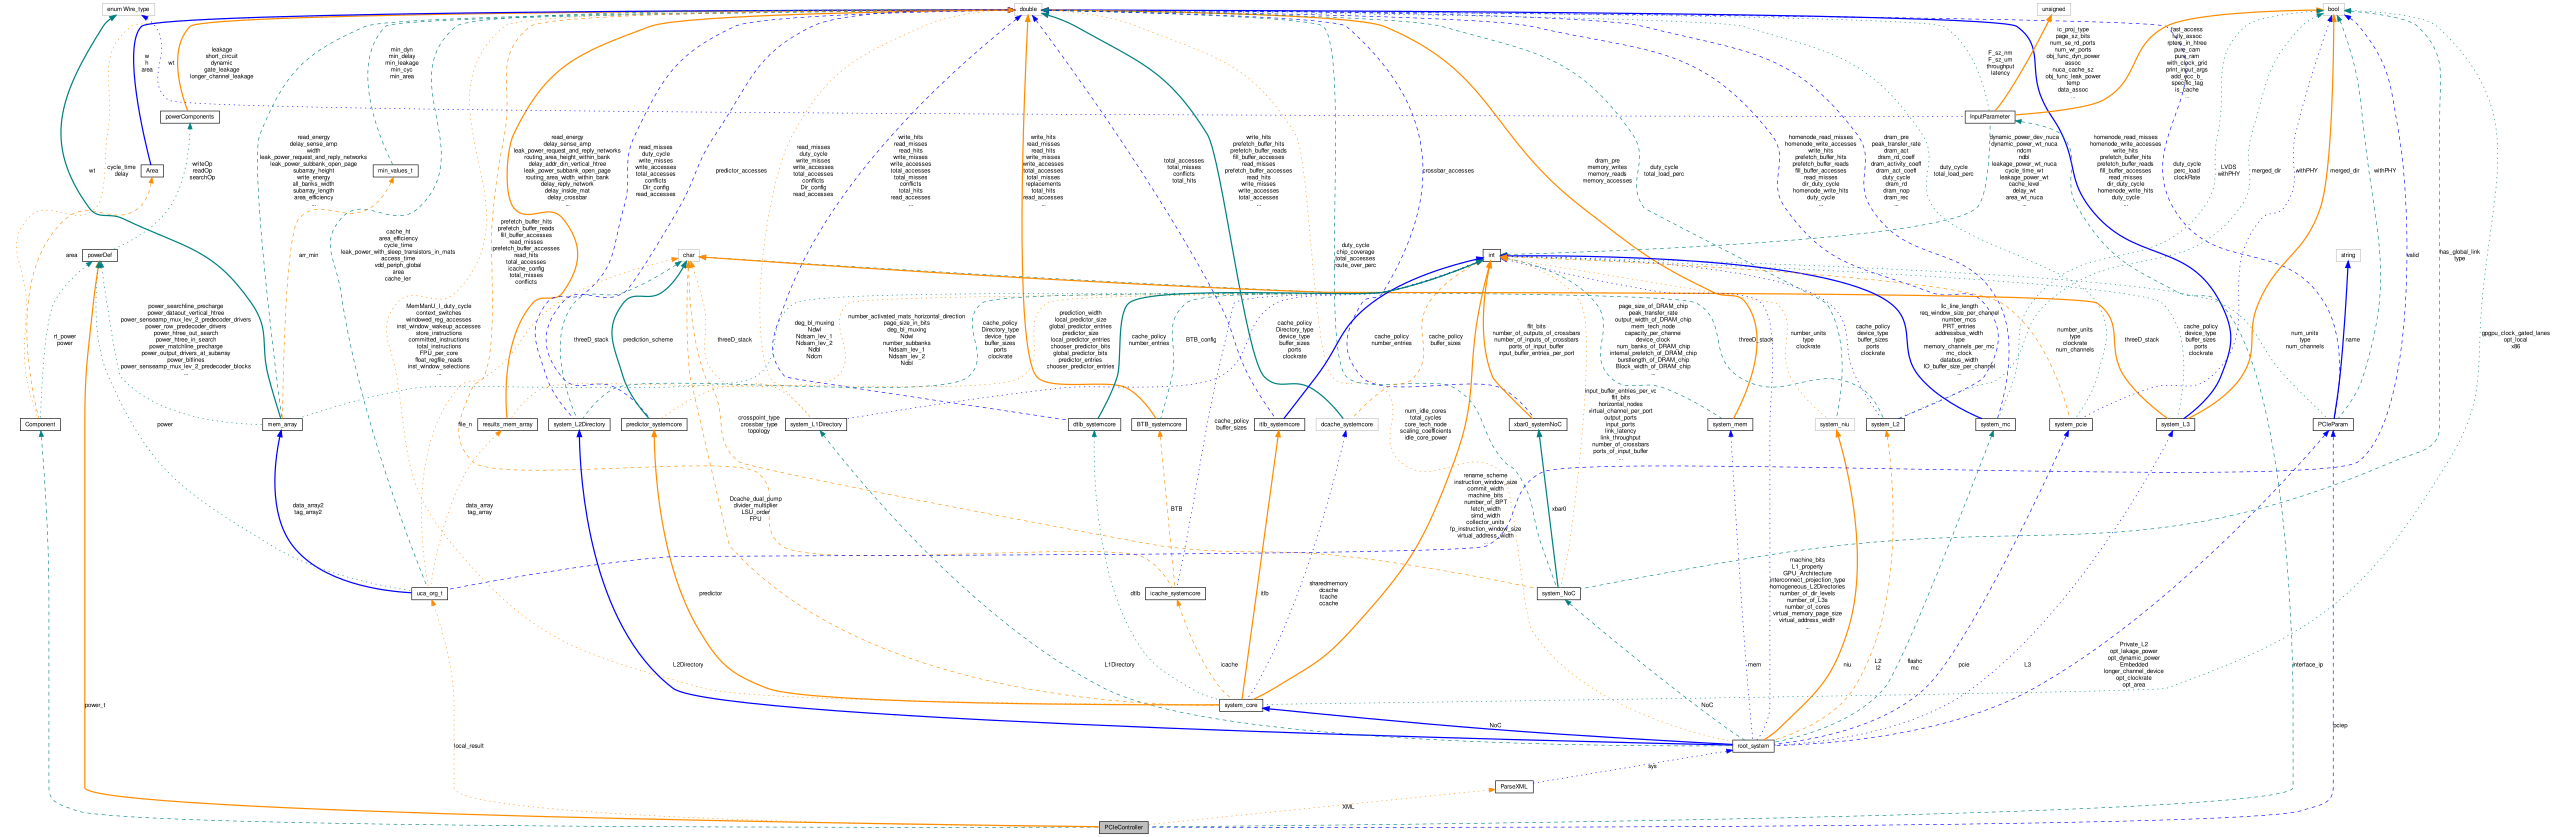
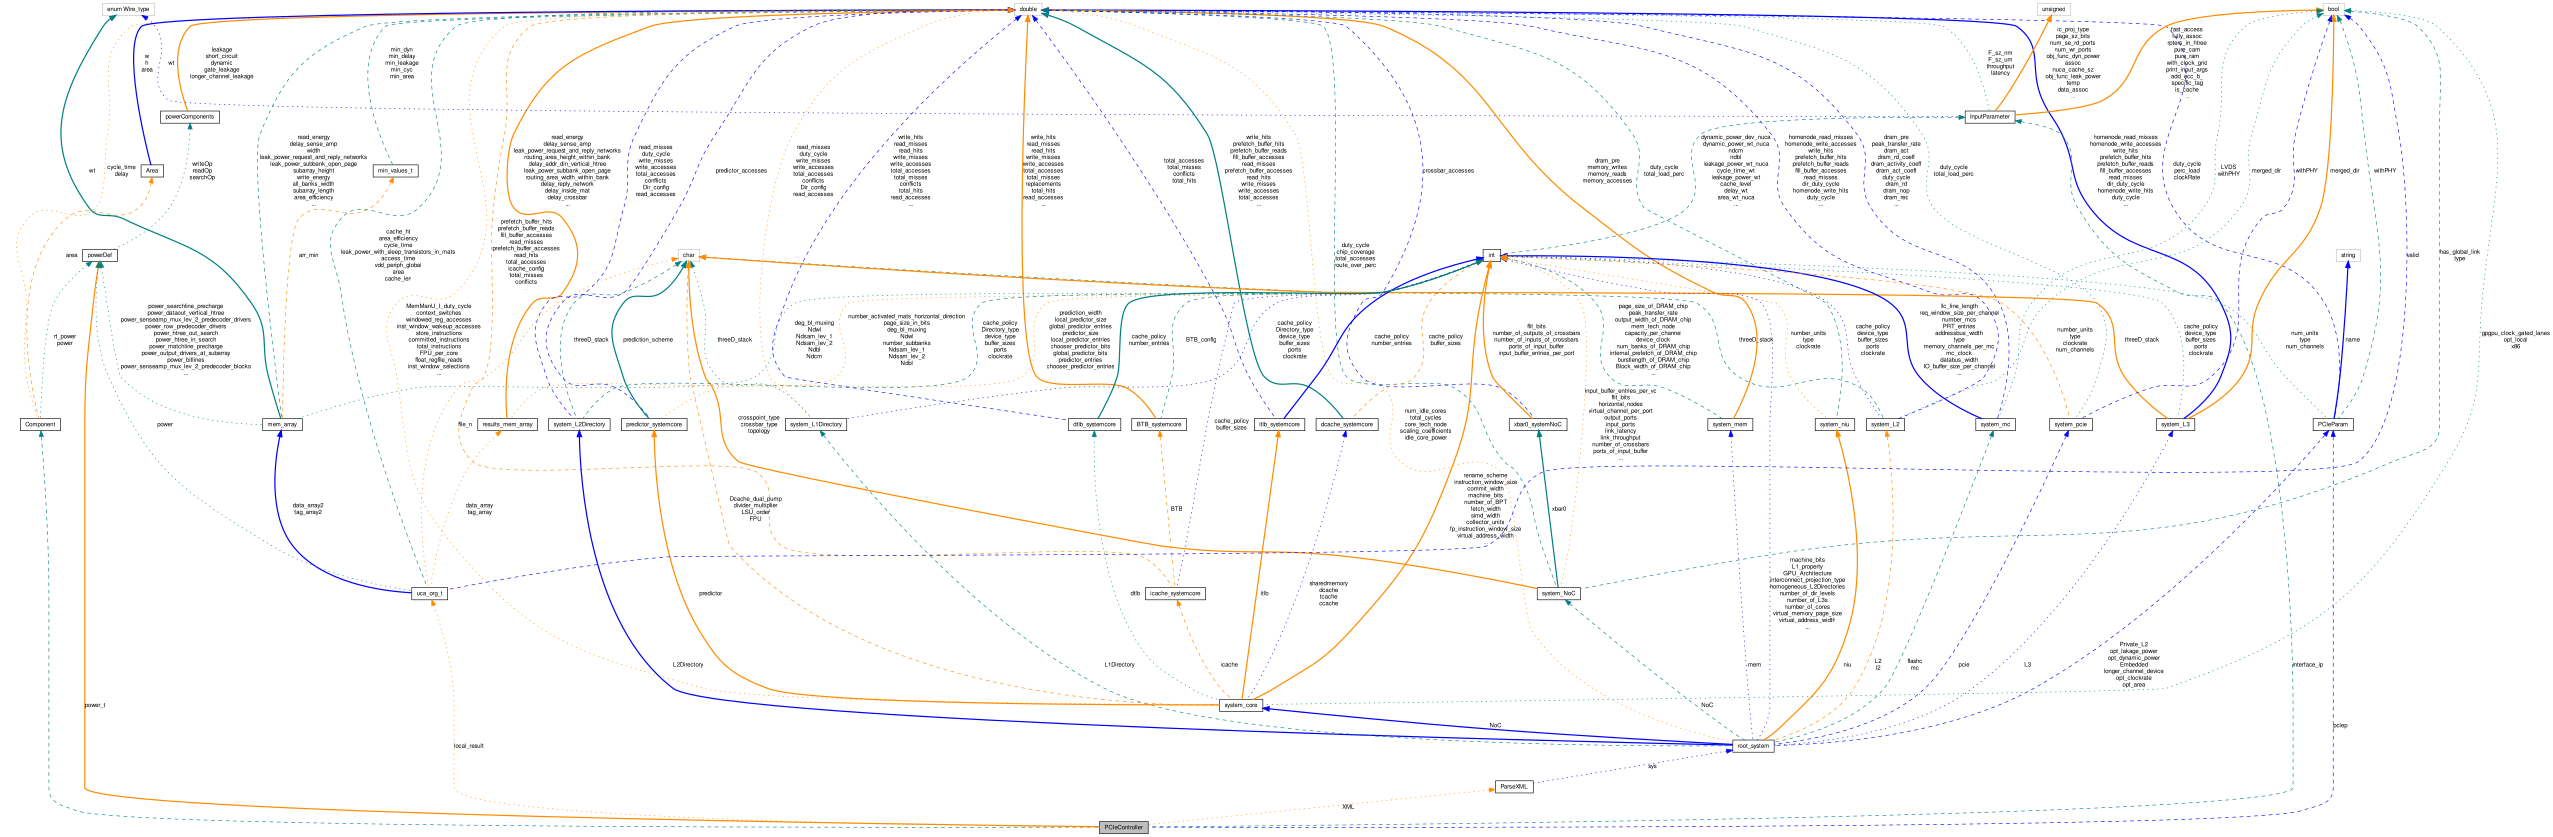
(1787, 240) -> (1697, 139)
(2241, 259) -> (2241, 259)
(716, 375) -> (716, 375)
(1347, 425) -> (1347, 425)
(1835, 425) -> (1835, 425)
(1035, 523) -> (1035, 523)
